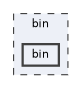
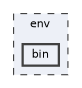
(41, 24) -> (41, 24)
